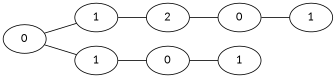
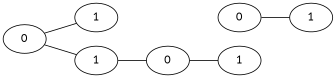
(168, 18) -> none
